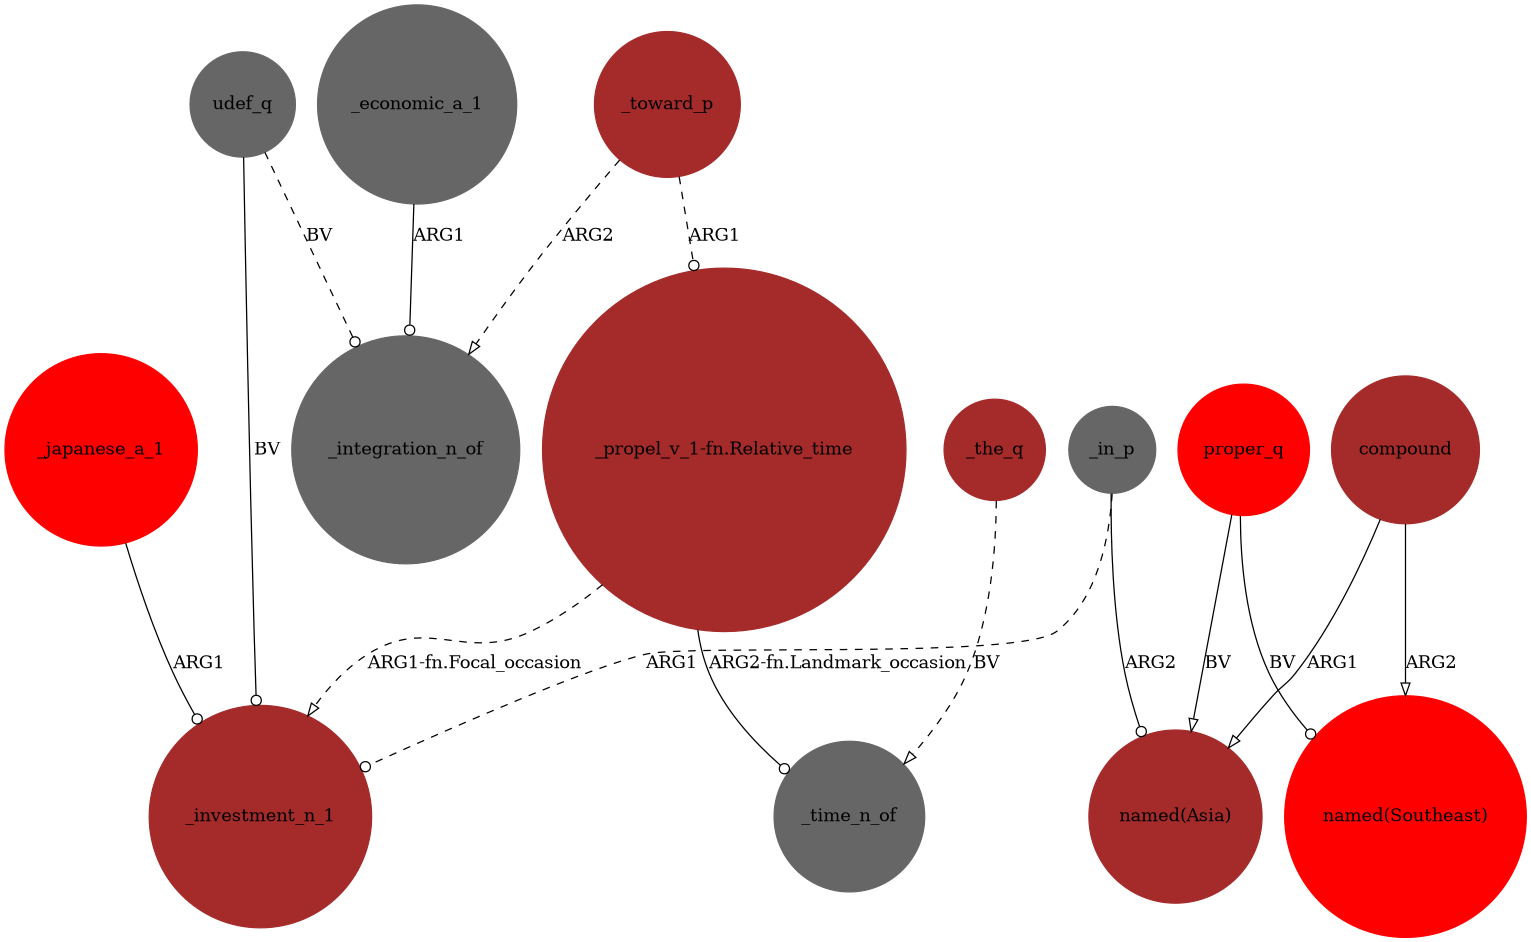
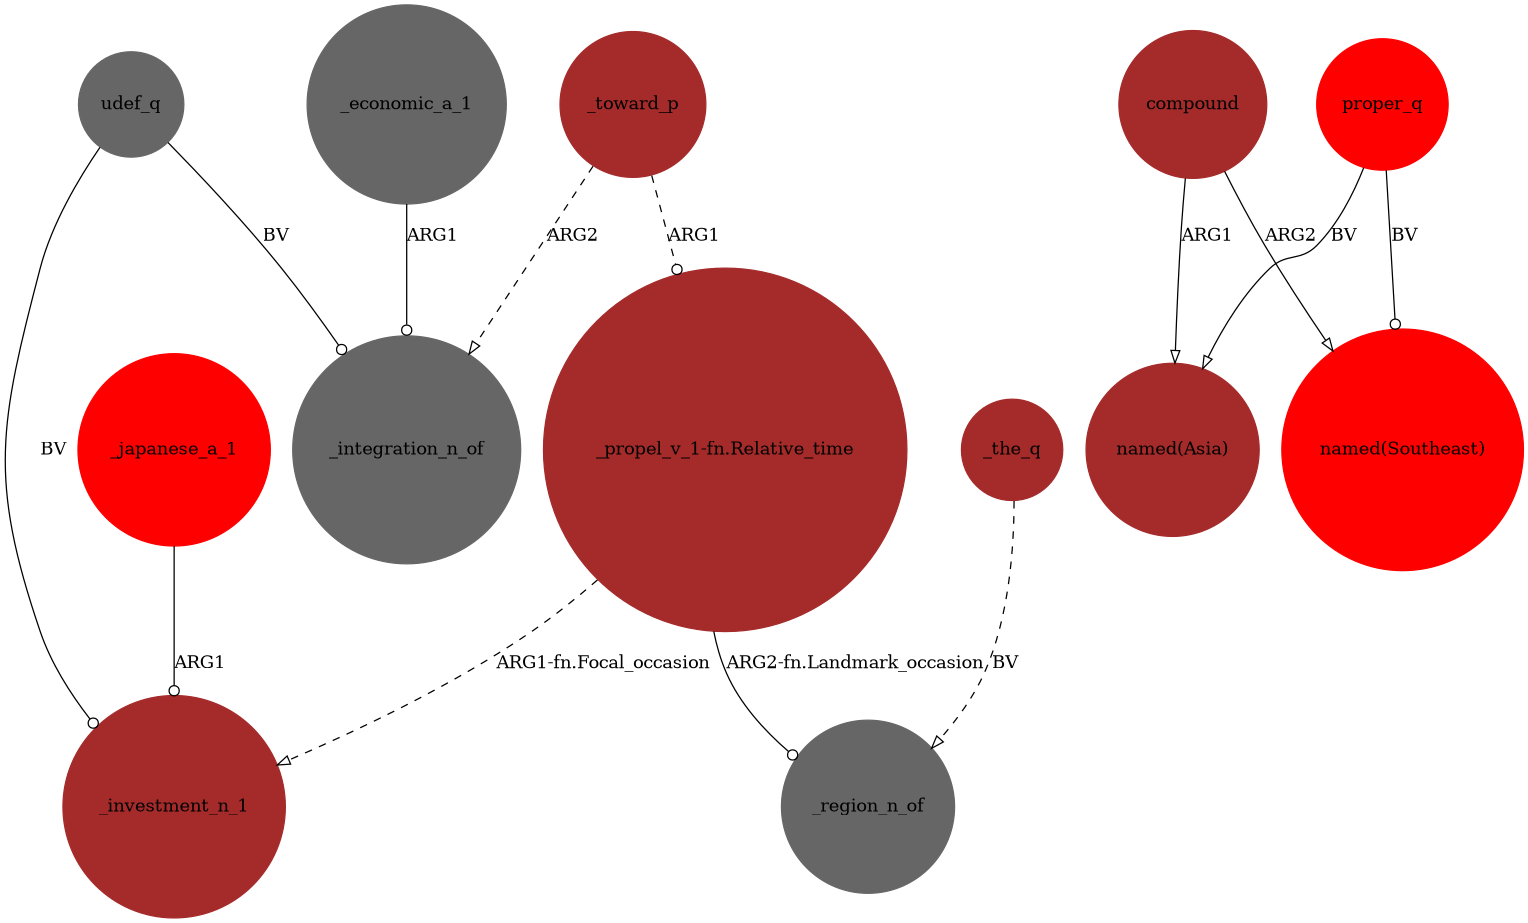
(309, 245) -> (258, 240)
(1112, 450) -> none
(849, 817) -> (868, 807)
